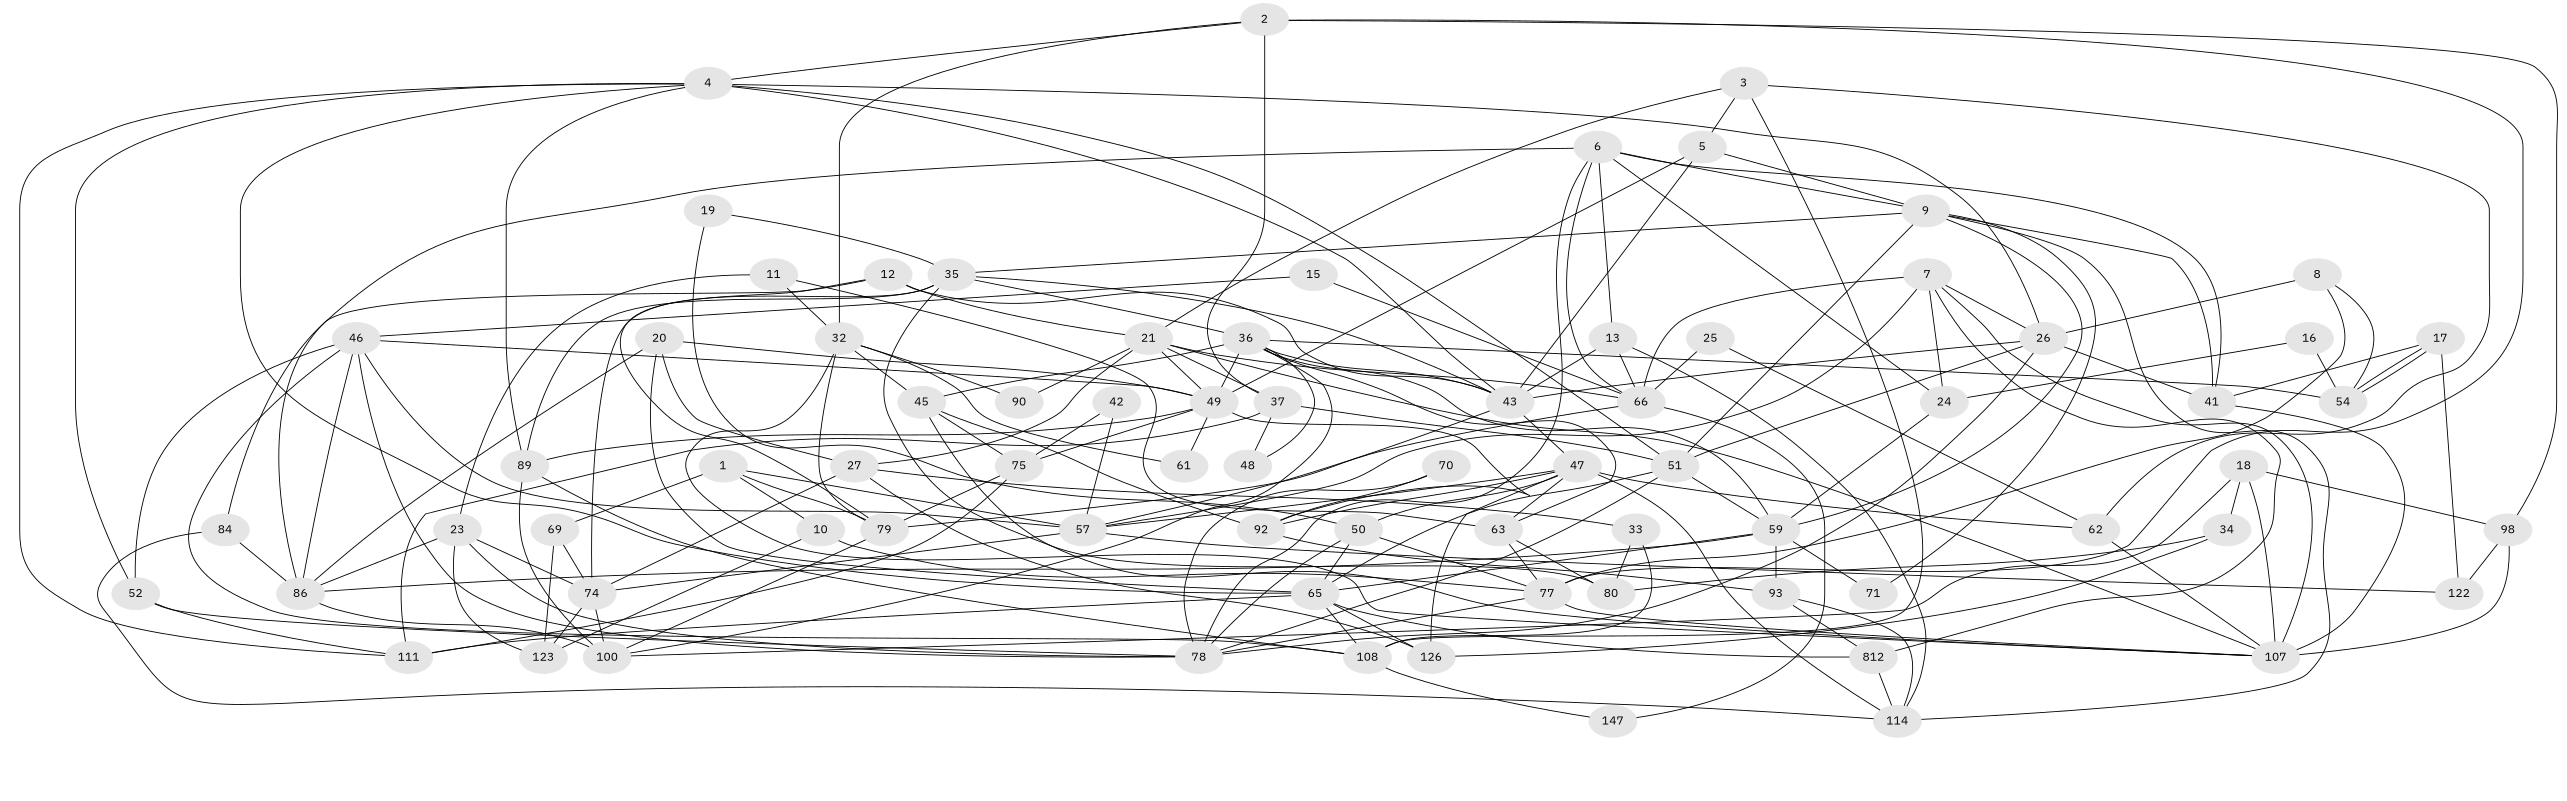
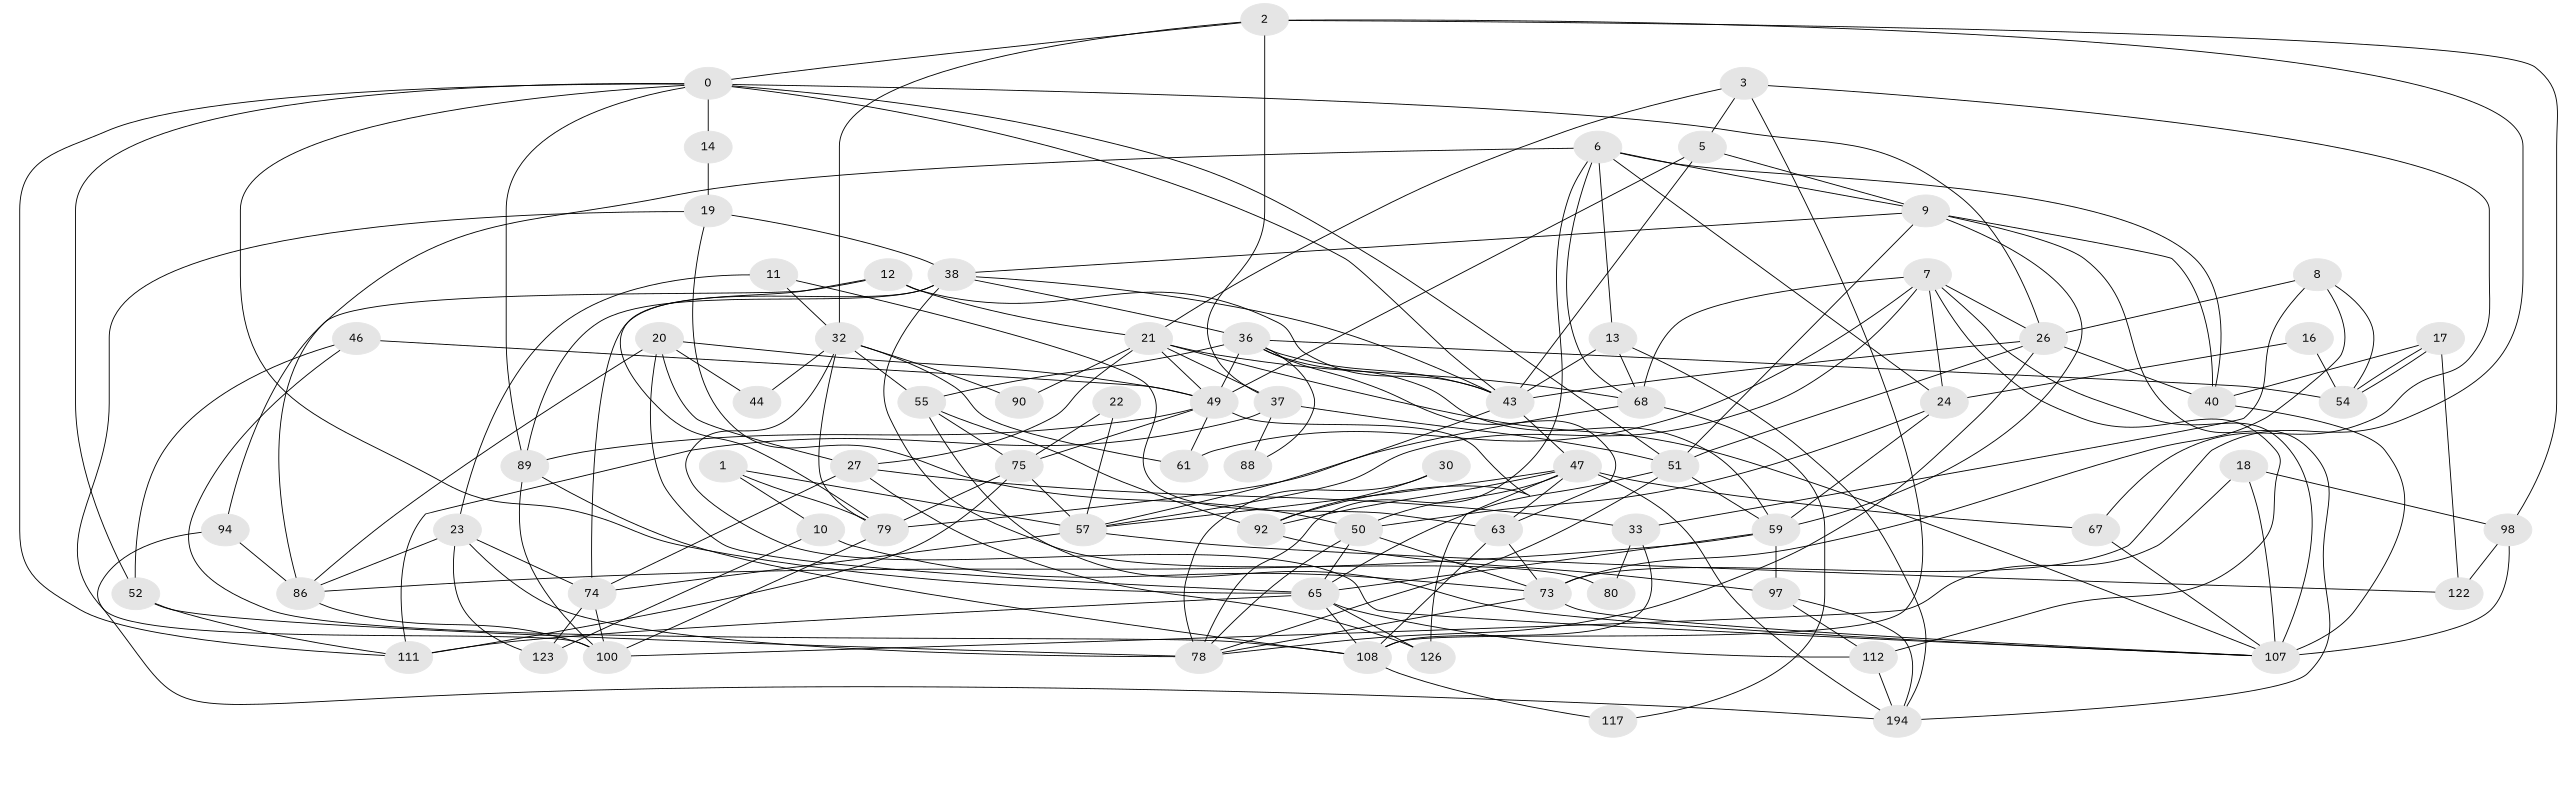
(708, 83) -> (708, 83)
none -> (708, 147)
(952, 275) -> (952, 275)
(1313, 275) -> none
(1710, 338) -> none
none -> (757, 402)
(922, 402) -> (922, 402)
(1117, 402) -> (1117, 402)
(1641, 402) -> (1641, 402)
(2212, 402) -> (2212, 402)
none -> (1666, 420)
none -> (2024, 460)
(326, 466) -> none
(1248, 466) -> (1248, 466)
(1446, 466) -> (1446, 466)
none -> (1658, 492)
(664, 509) -> (1052, 499)
(225, 530) -> (225, 530)
(555, 530) -> none
(2096, 530) -> (2096, 530)
(2227, 530) -> none
(1114, 546) -> (108, 418)
(1555, 562) -> (1428, 599)
(1547, 594) -> (1547, 594)
(1776, 594) -> (1776, 594)
(1874, 594) -> none
(539, 619) -> none
(1874, 657) -> (1874, 657)
(1613, 721) -> (1613, 721)
(1897, 721) -> (1897, 721)
